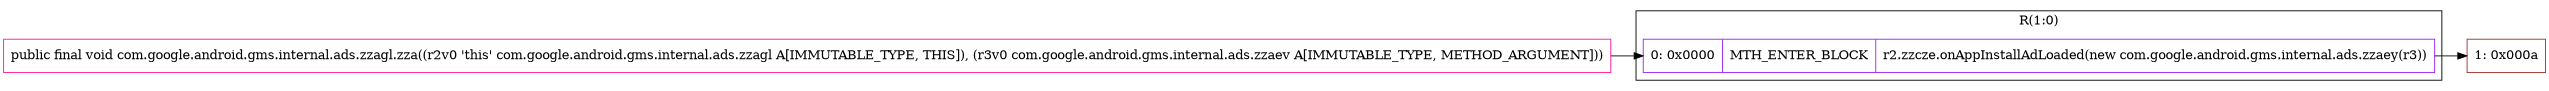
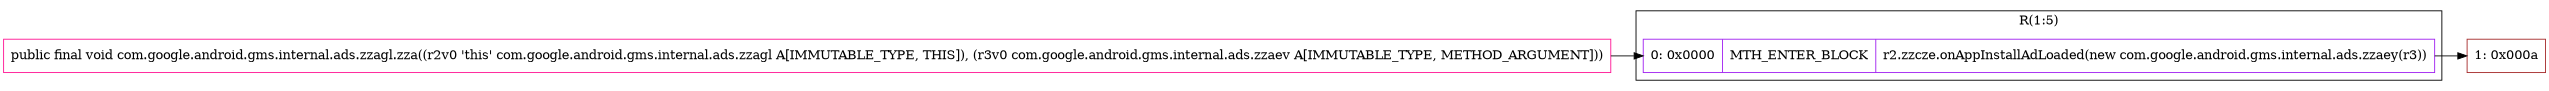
(2039, 21) -> (2039, 21)
